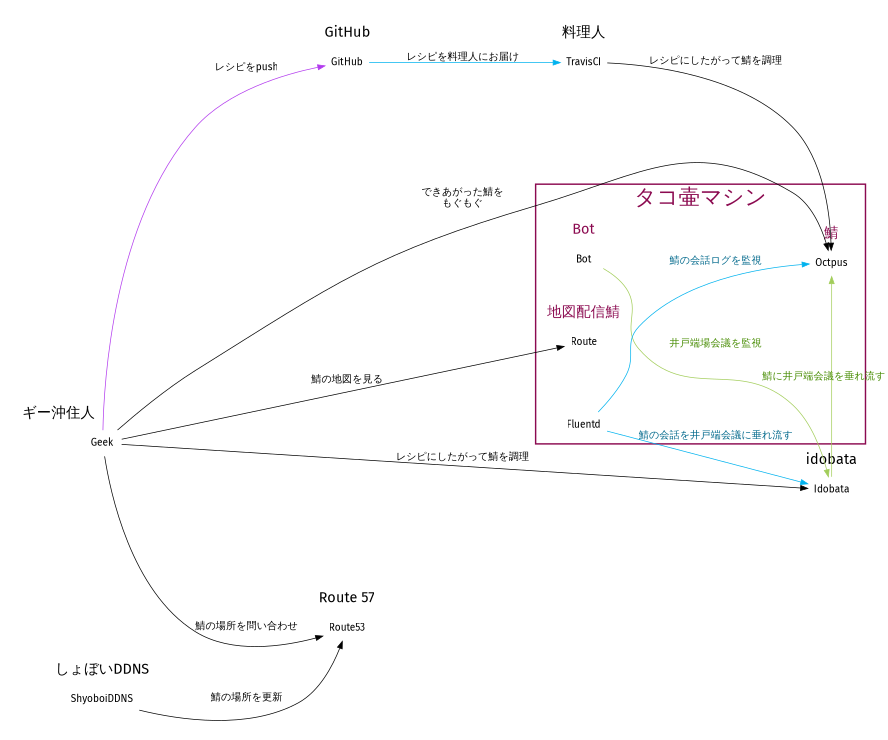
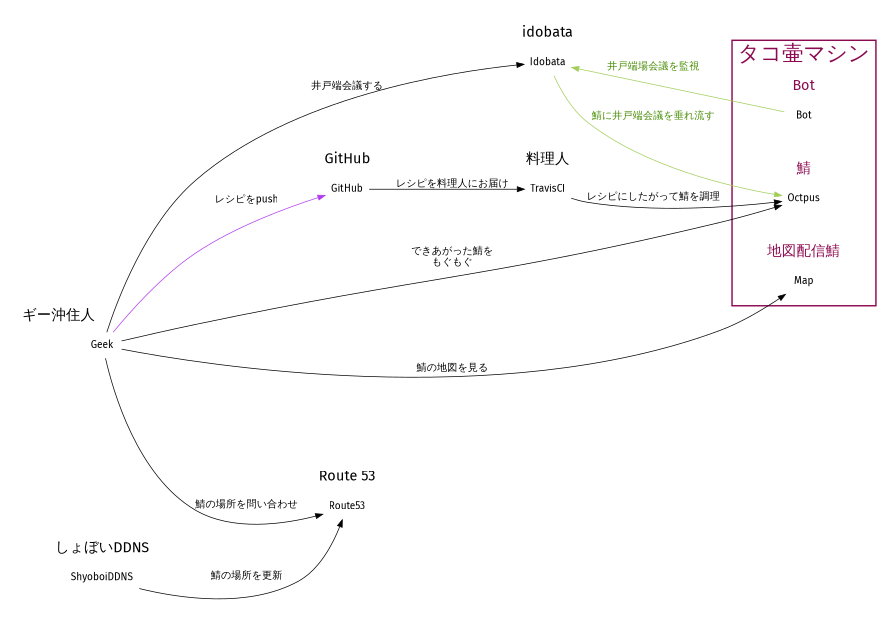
(461, 63) -> (443, 189)
(584, 342) -> (804, 281)
(584, 425) -> none
(463, 457) -> (347, 86)
(347, 599) -> (347, 477)
